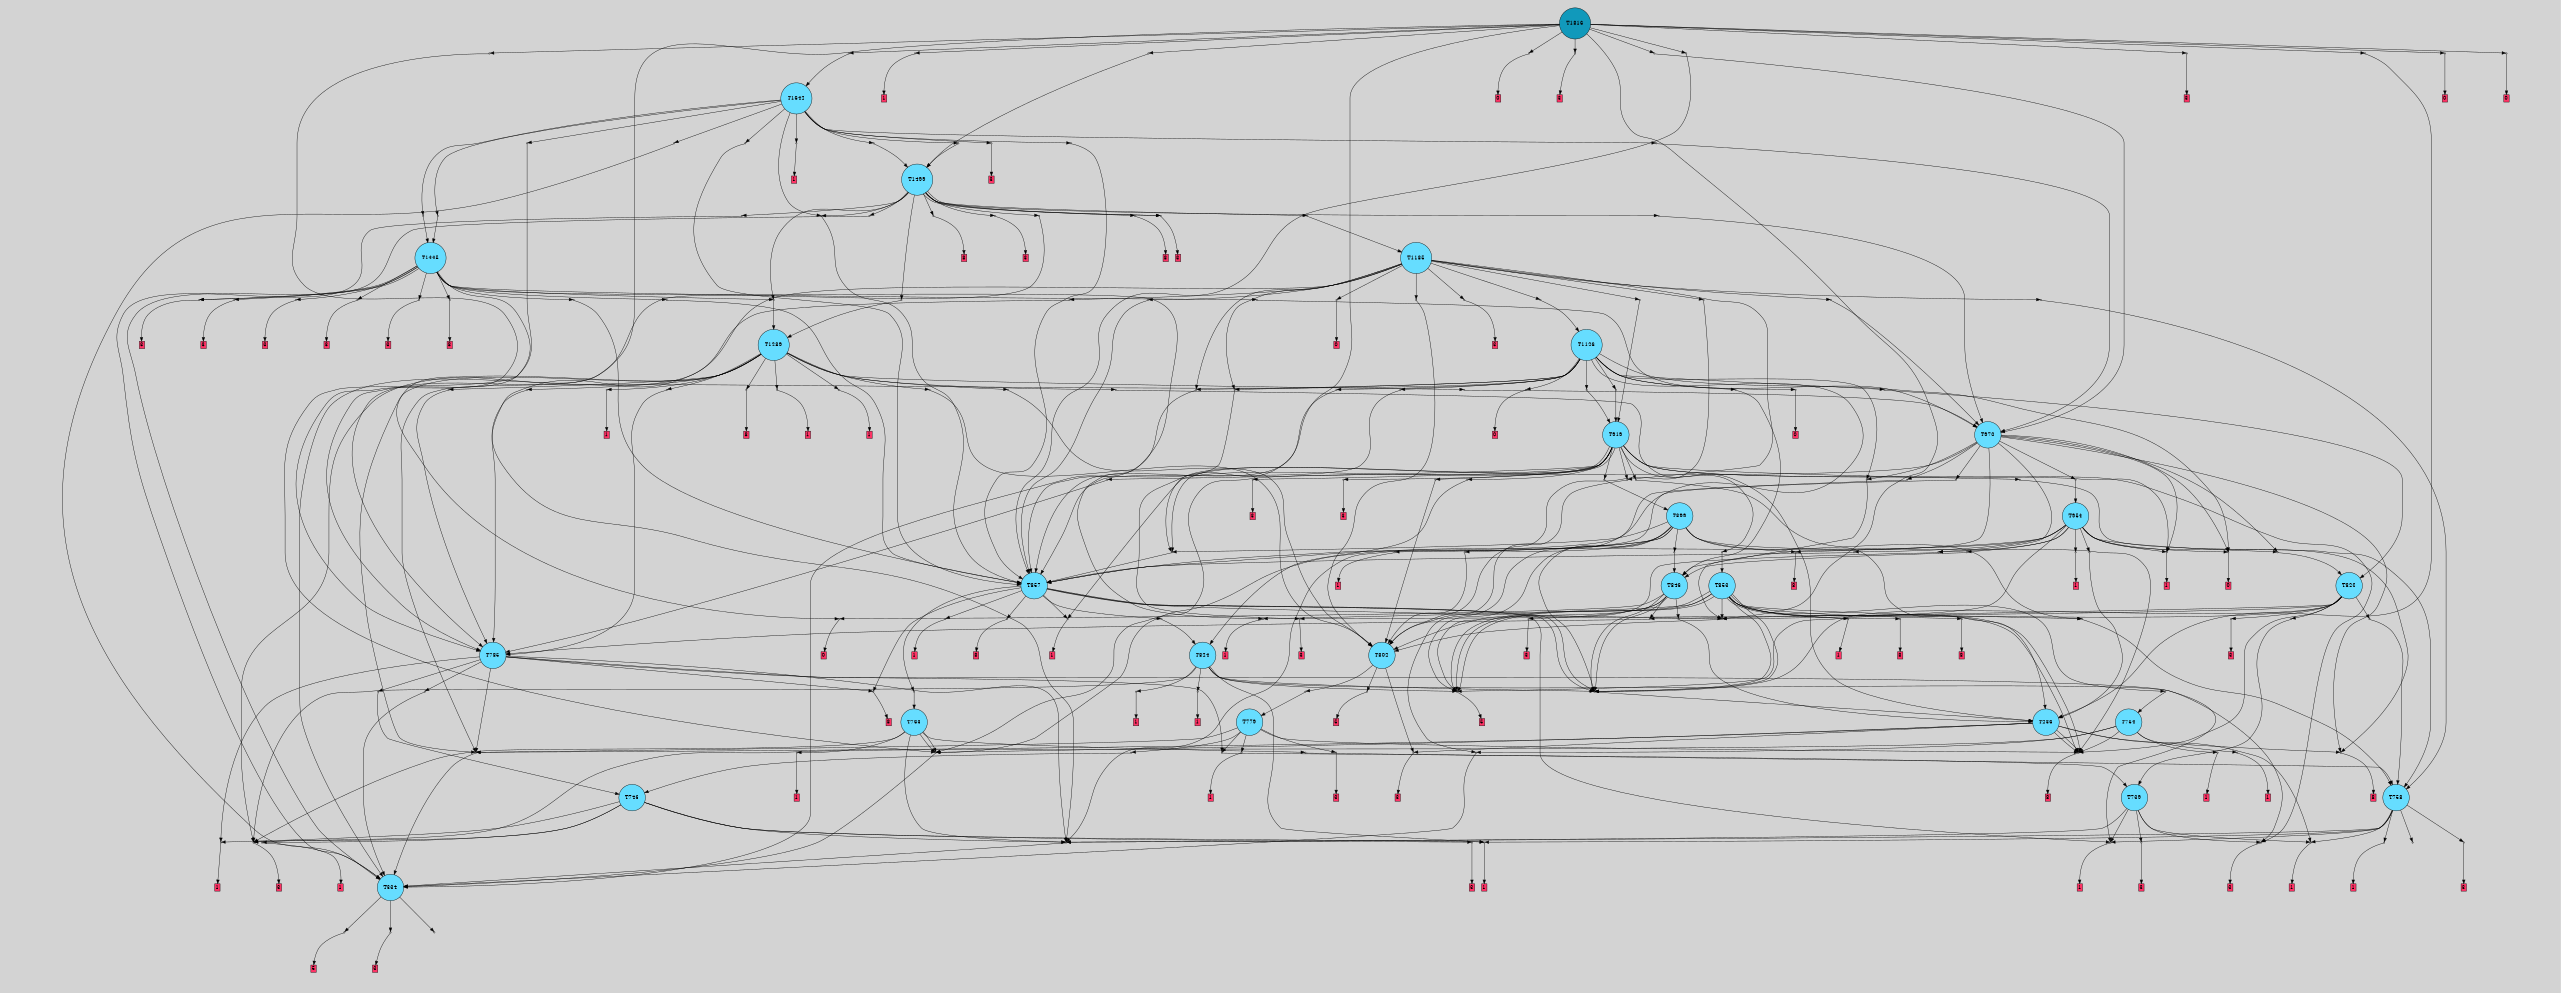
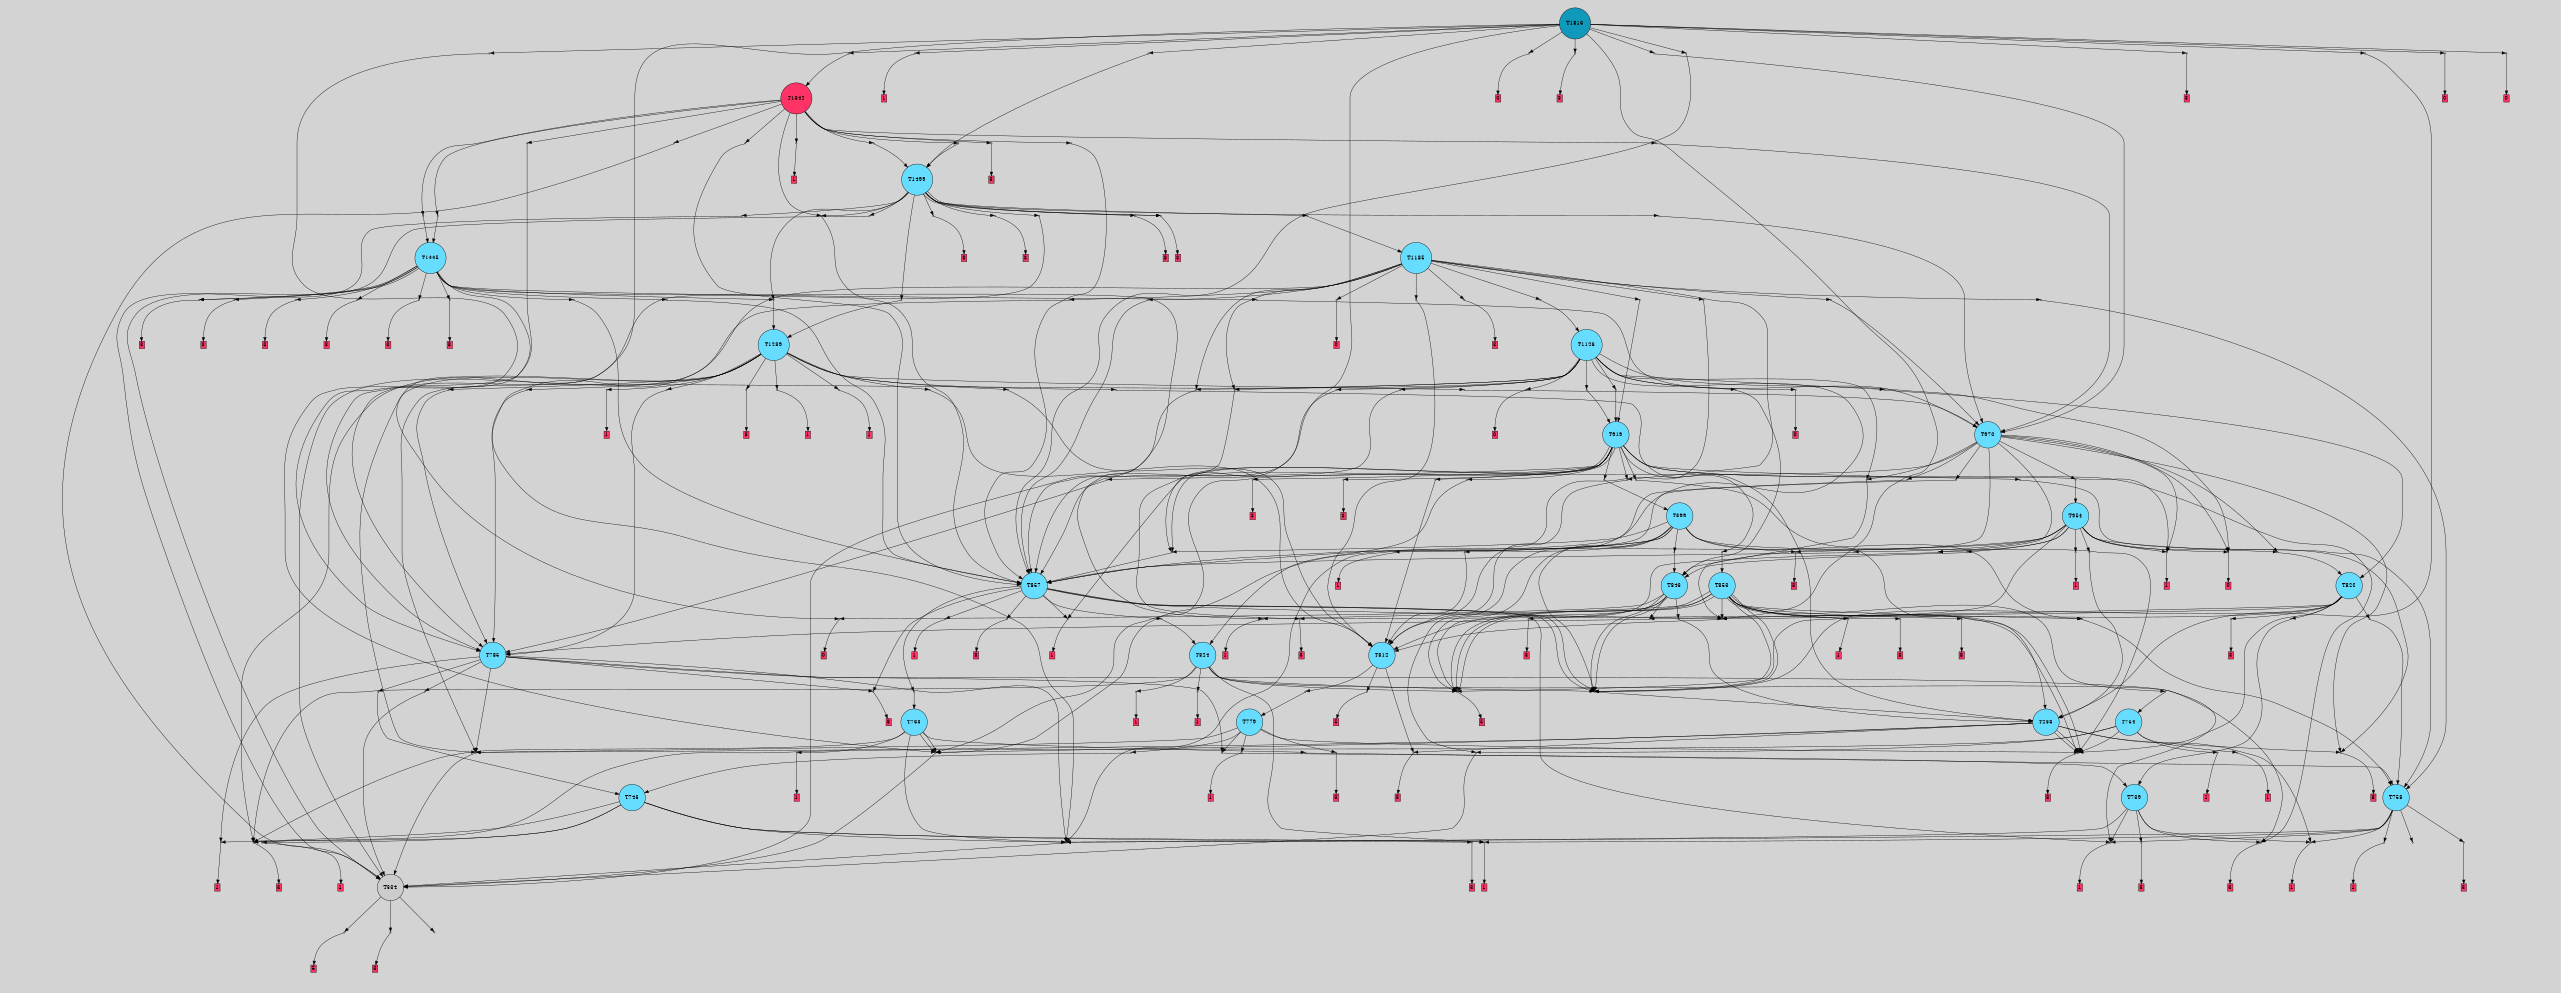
(796, 98) -> (796, 98)
(1382, 655) -> (1382, 655)
(390, 887) -> (390, 887)
